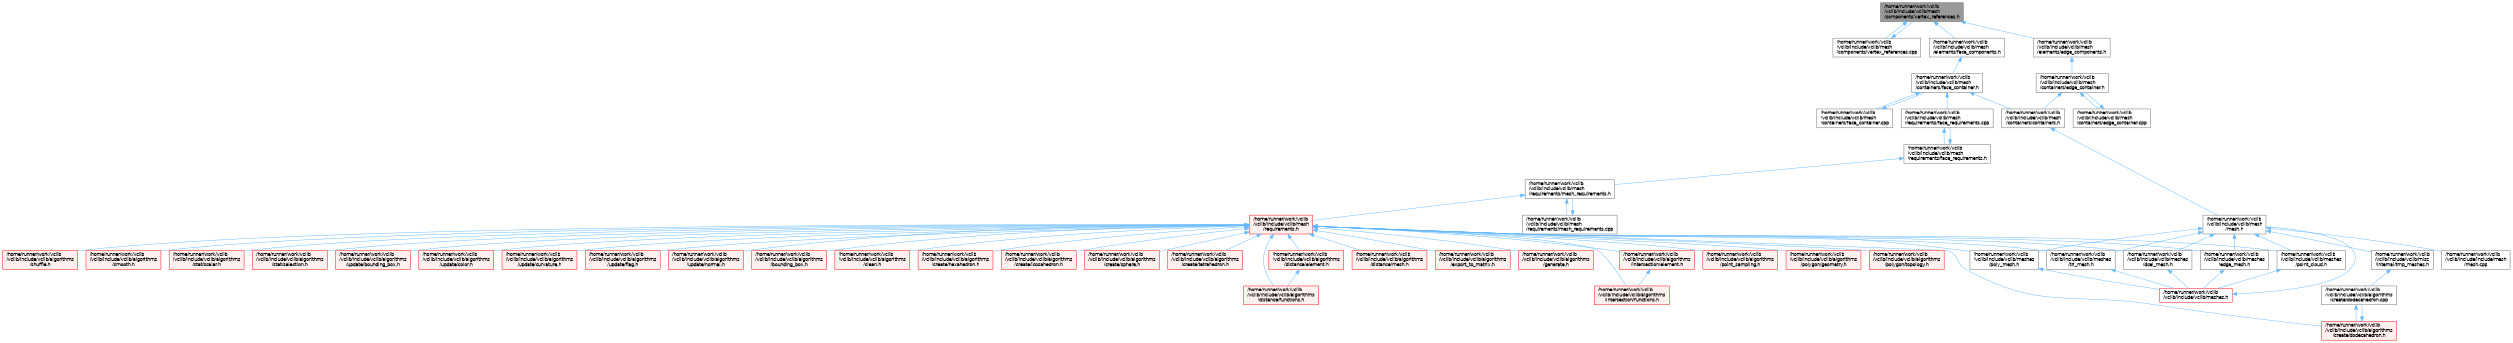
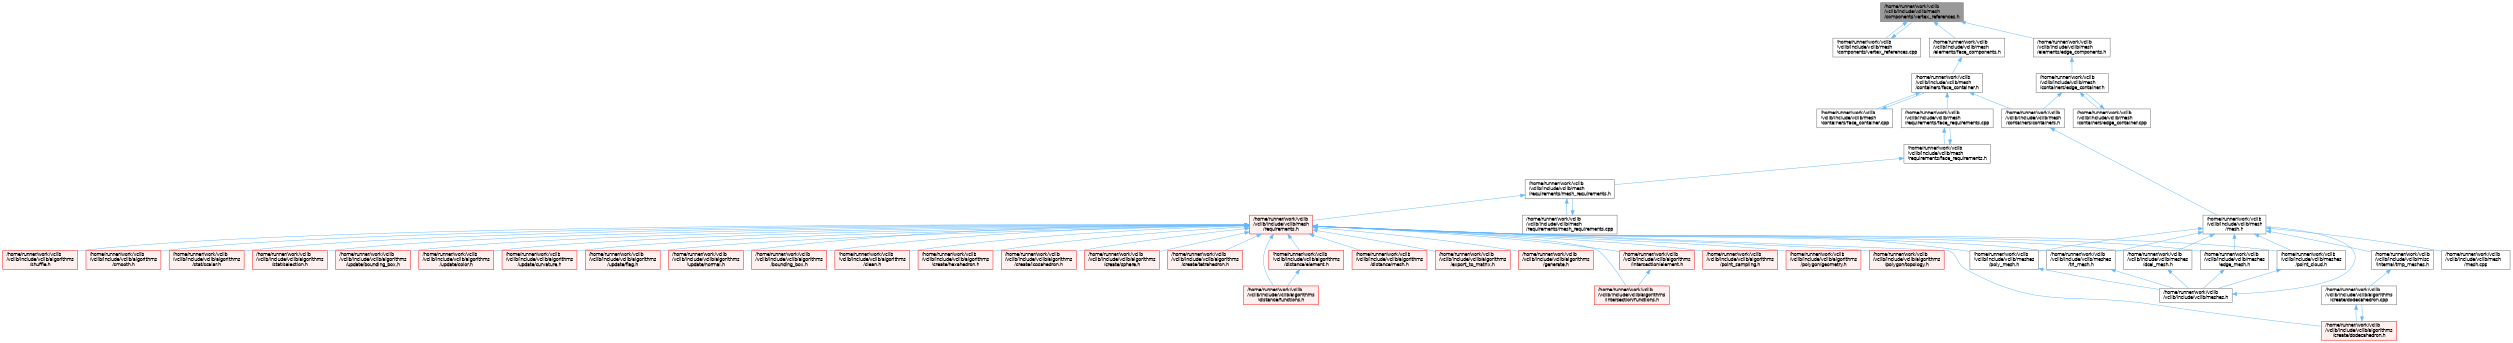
(2476, 260) -> (2476, 260)
(2196, 295) -> (2196, 295)
